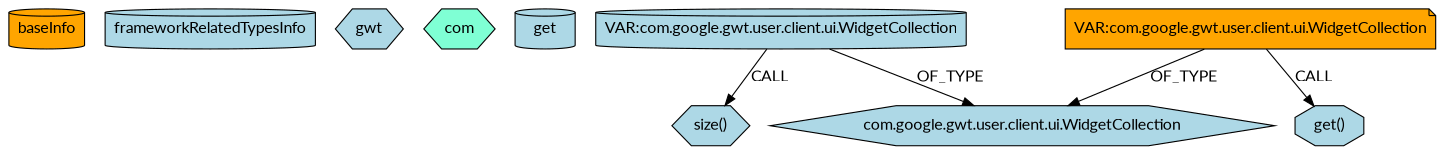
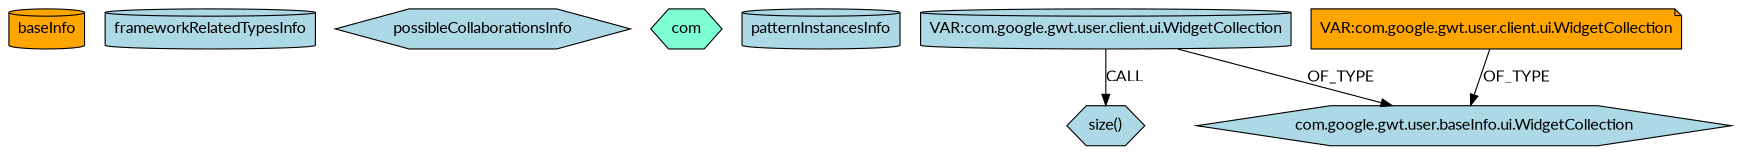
(369, 29) -> (483, 29)
(545, 29) -> (821, 29)
(1022, 126) -> (1464, 126)
(1329, 126) -> none
